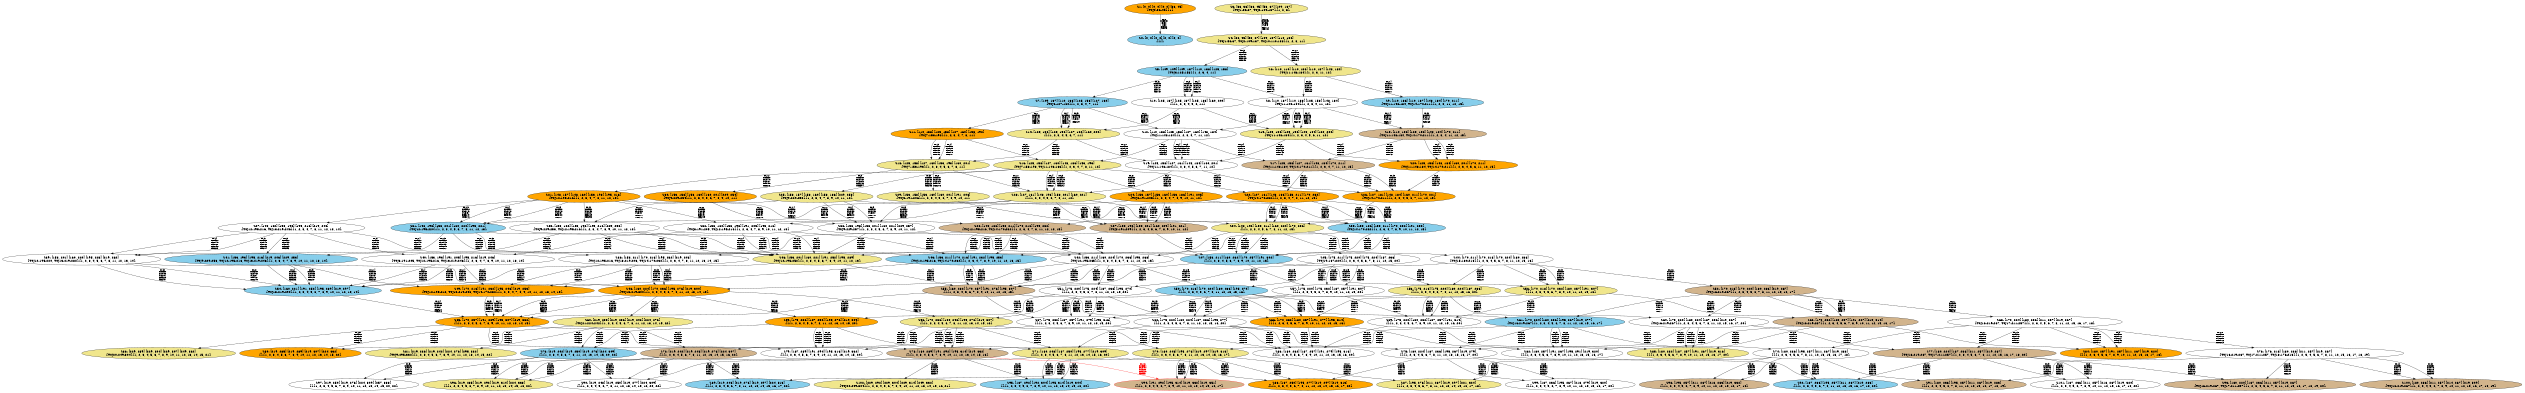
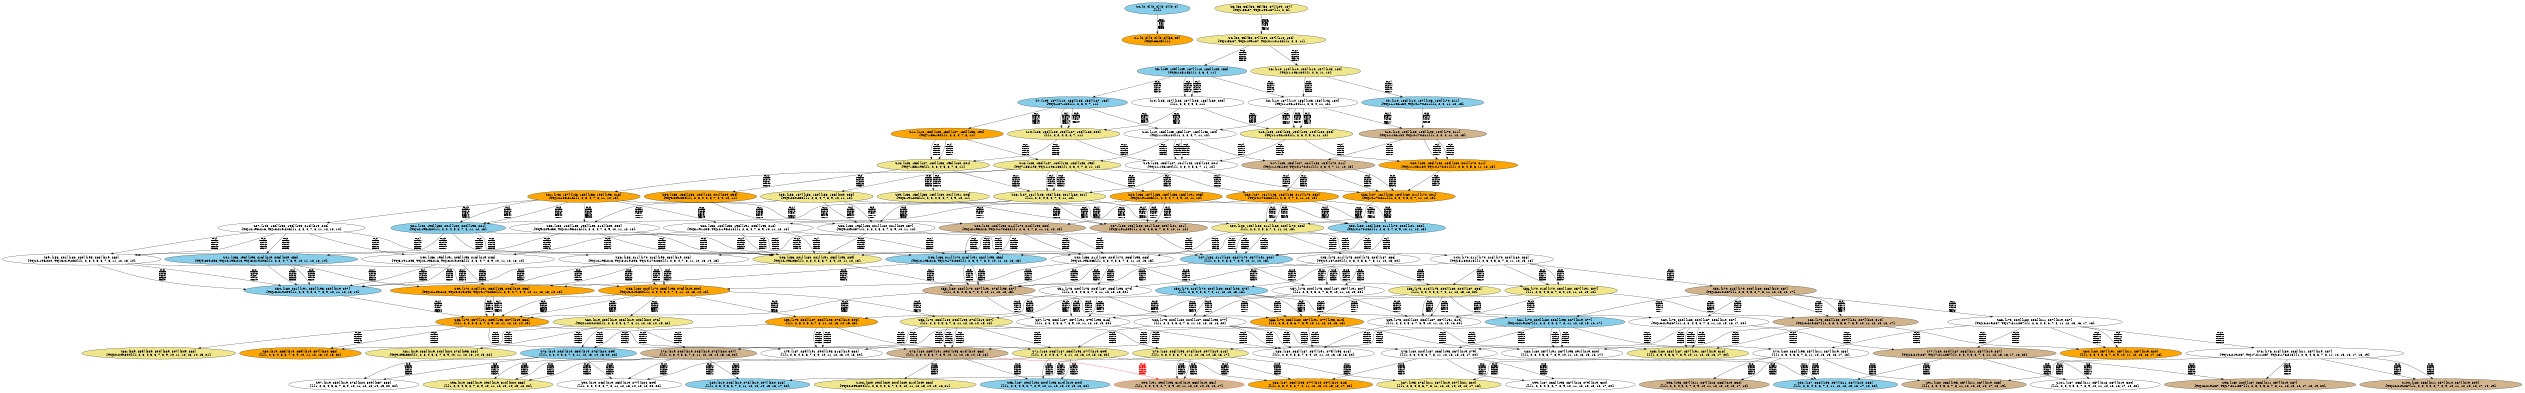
(1160, 23) -> (1157, 23)
